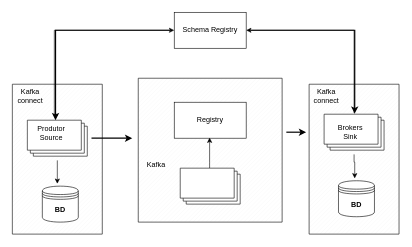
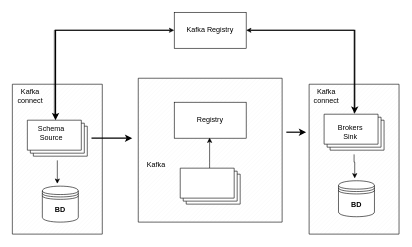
(210, 30) -> (210, 30)
(51, 133) -> (51, 133)
